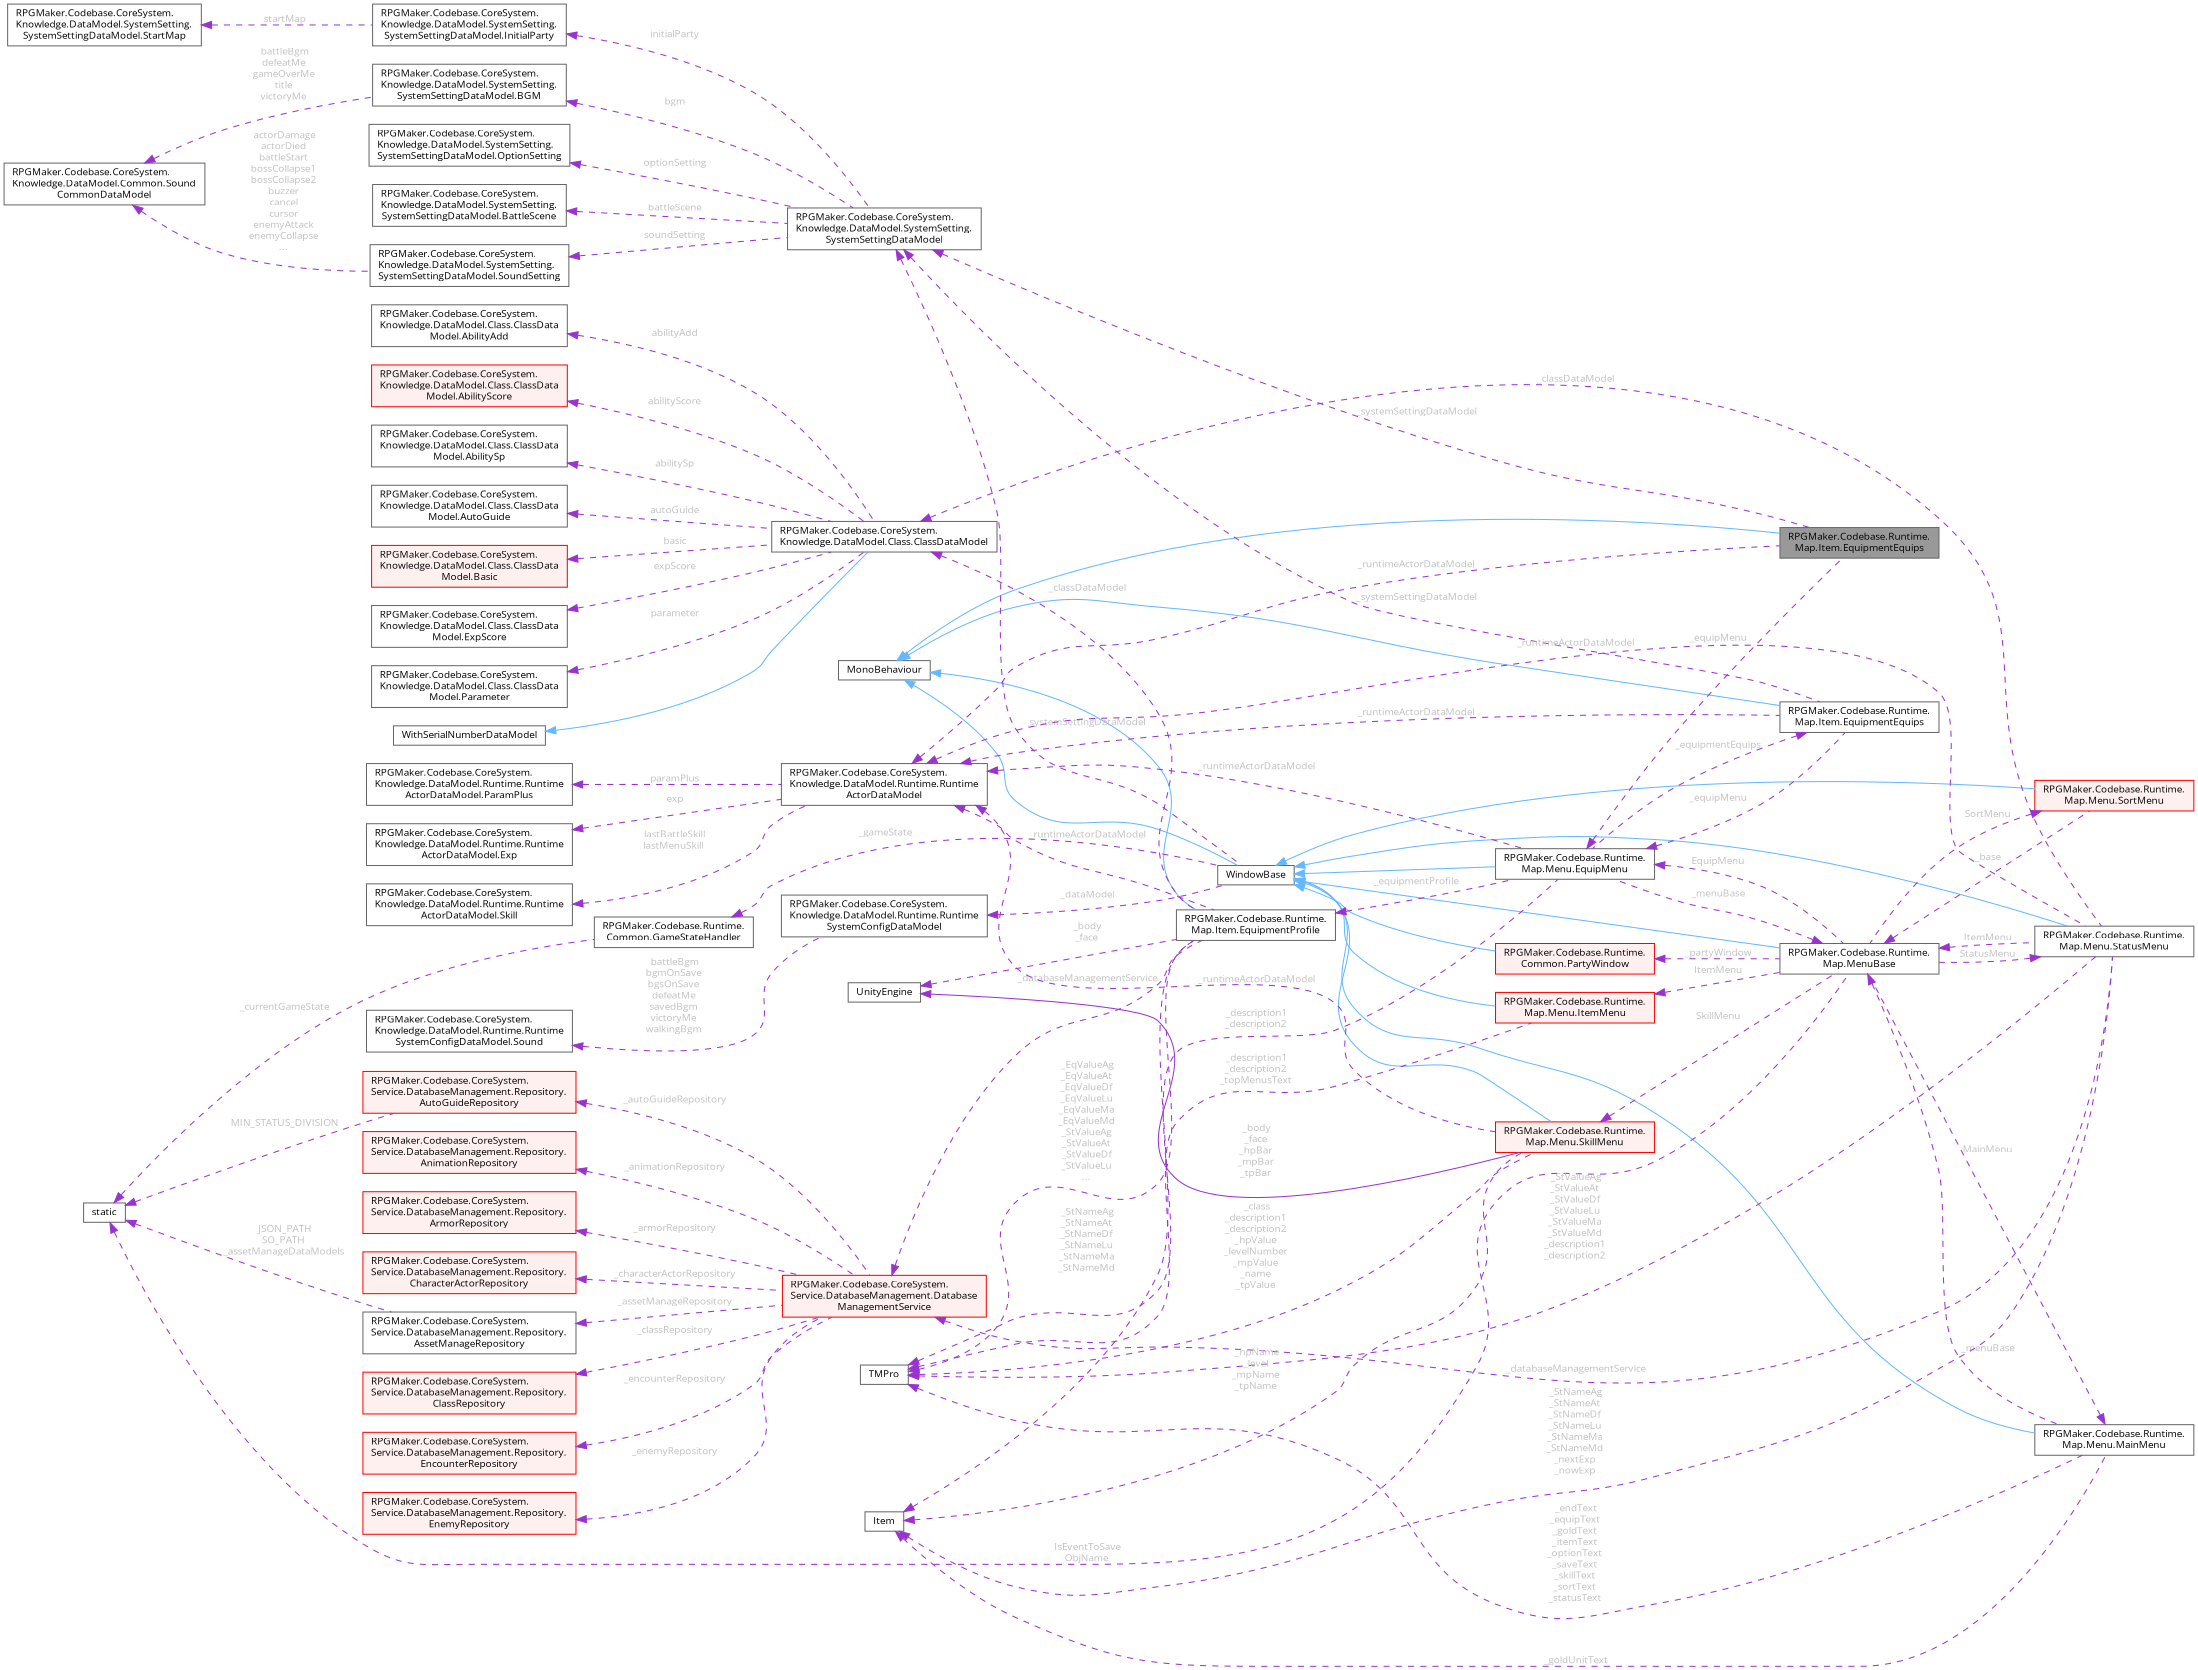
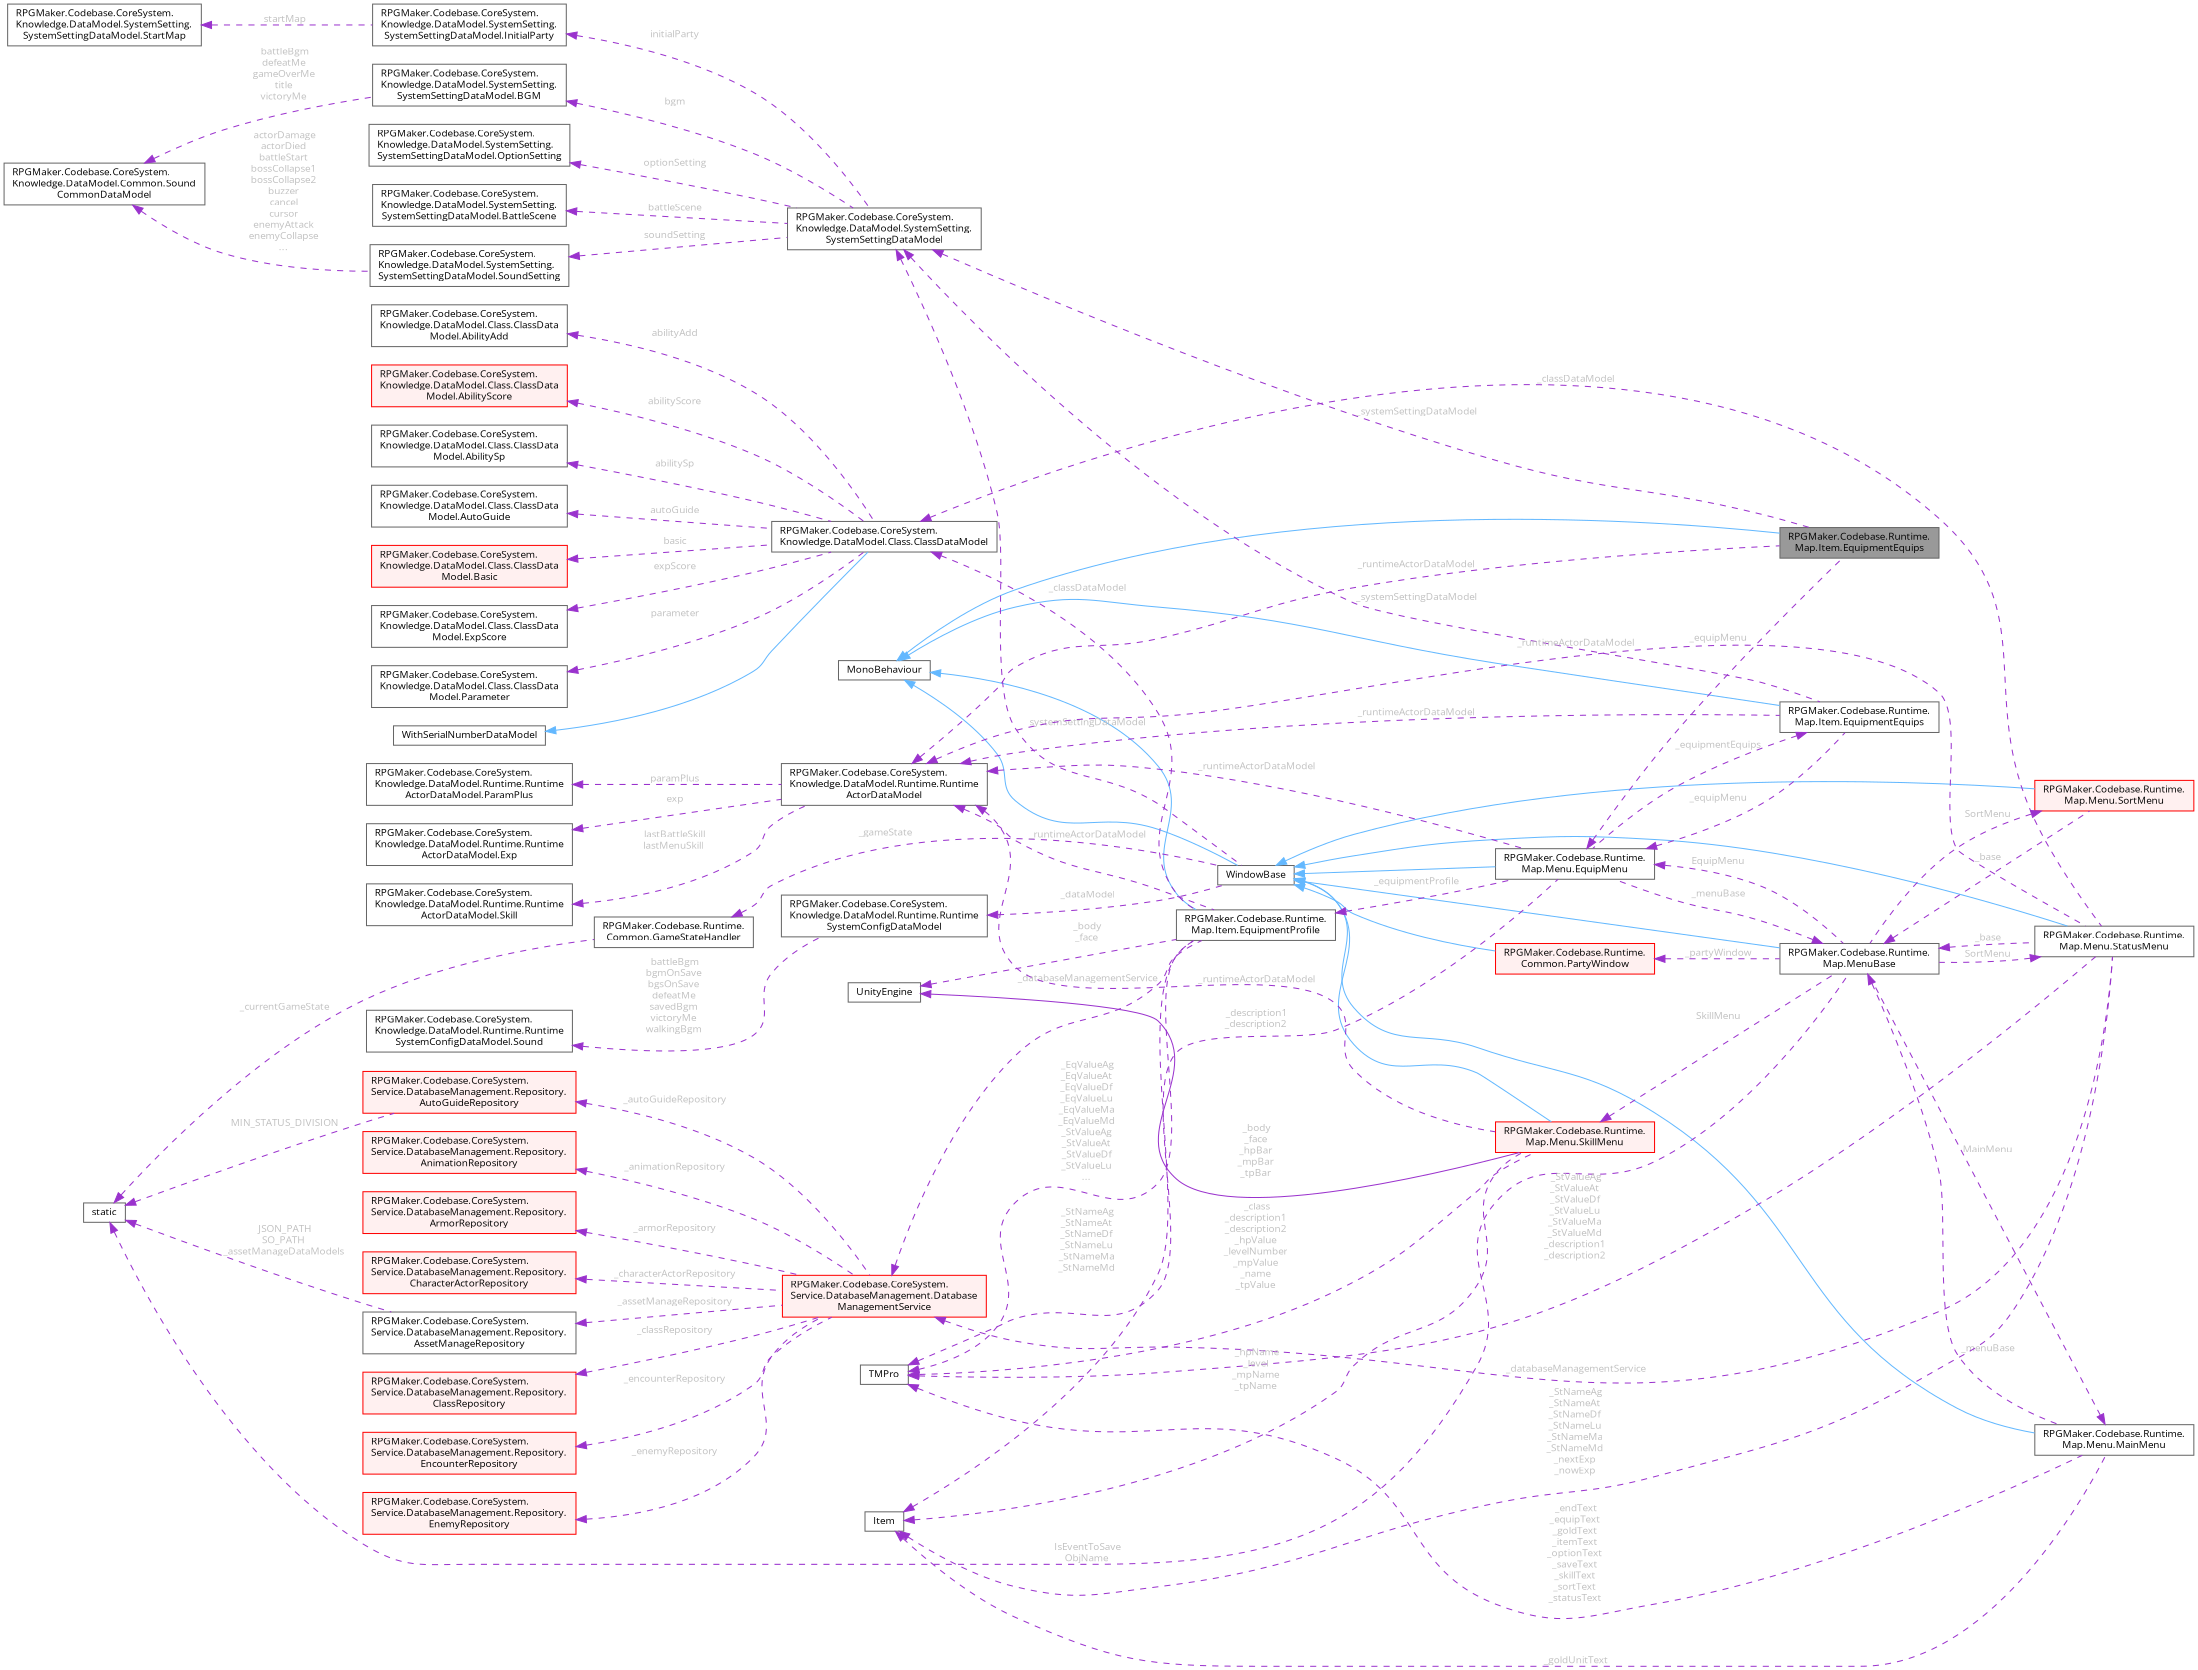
(1987, 938) -> (1987, 938)
(1987, 954) -> (1987, 954)
(1575, 1008) -> none
